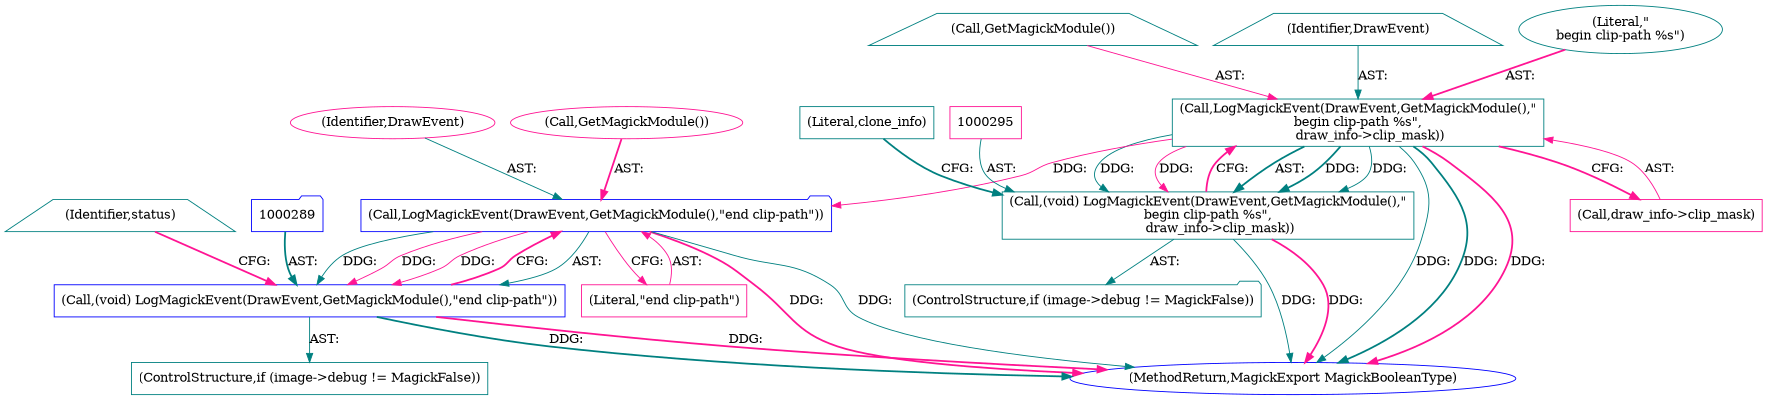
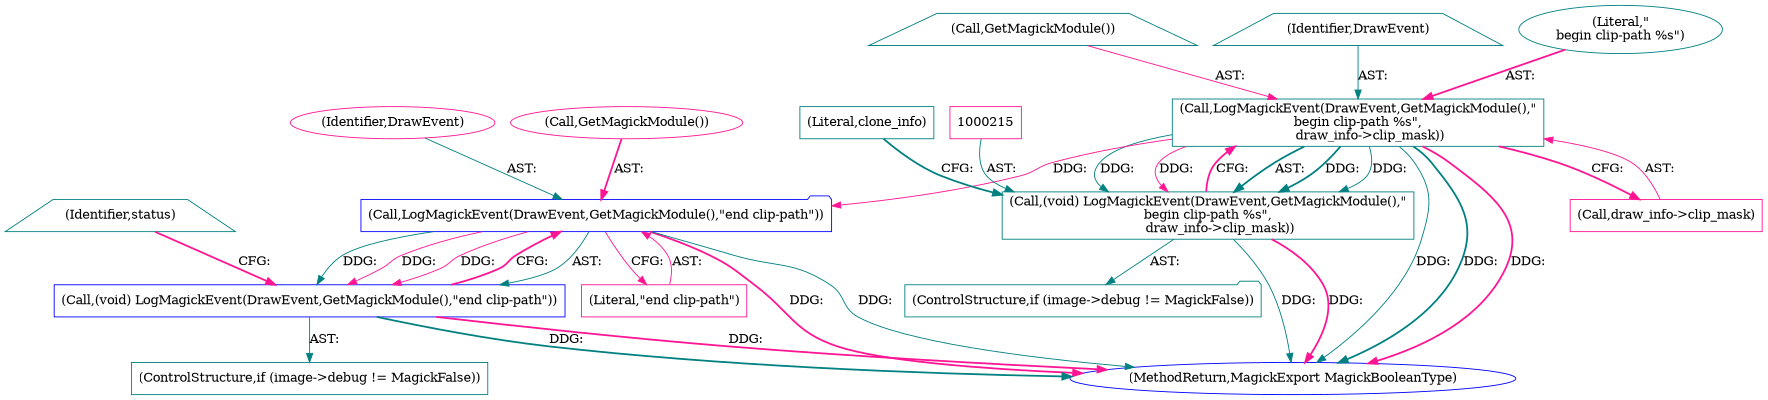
(986, 123) -> (986, 123)
(287, 216) -> none
